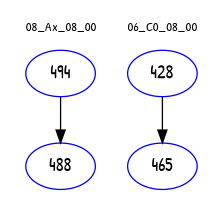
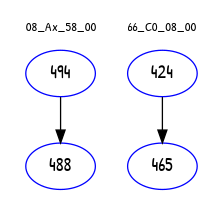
(61, 28) -> (61, 28)
(163, 28) -> (162, 28)
(162, 73) -> (162, 73)
